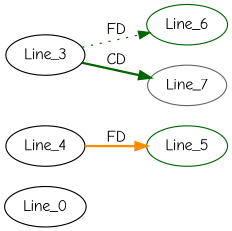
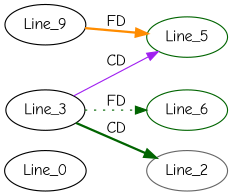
none -> (111, 76)
(187, 85) -> (187, 171)
(45, 146) -> (45, 25)
